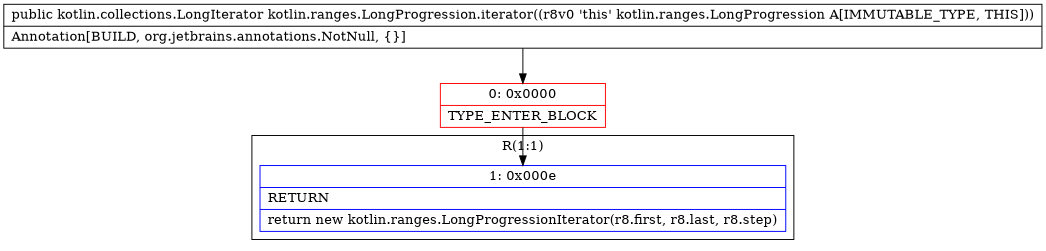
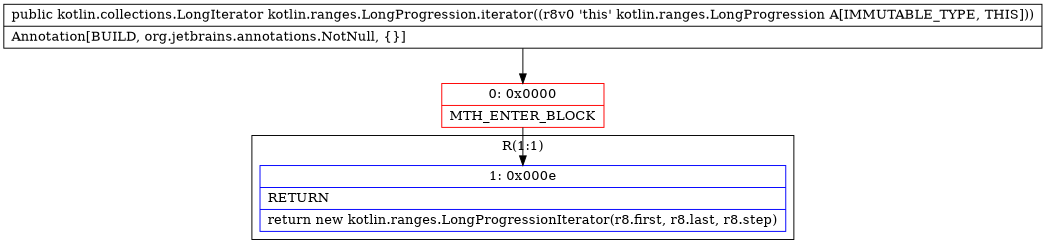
(523, 116) -> (523, 116)
